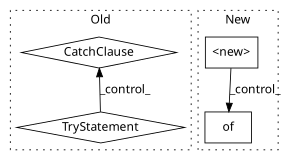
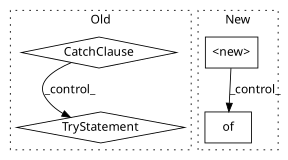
(100, 94) -> (43, 85)
